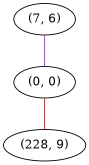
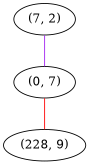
(45, 19) -> (45, 19)
(45, 82) -> (45, 82)
